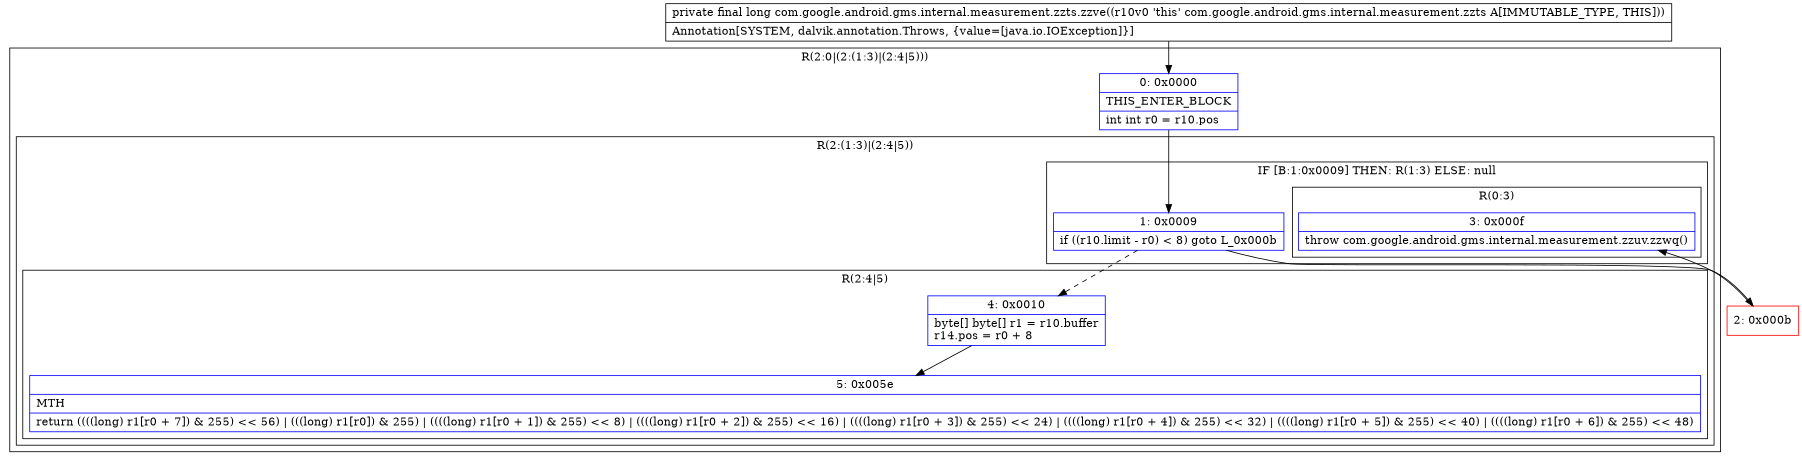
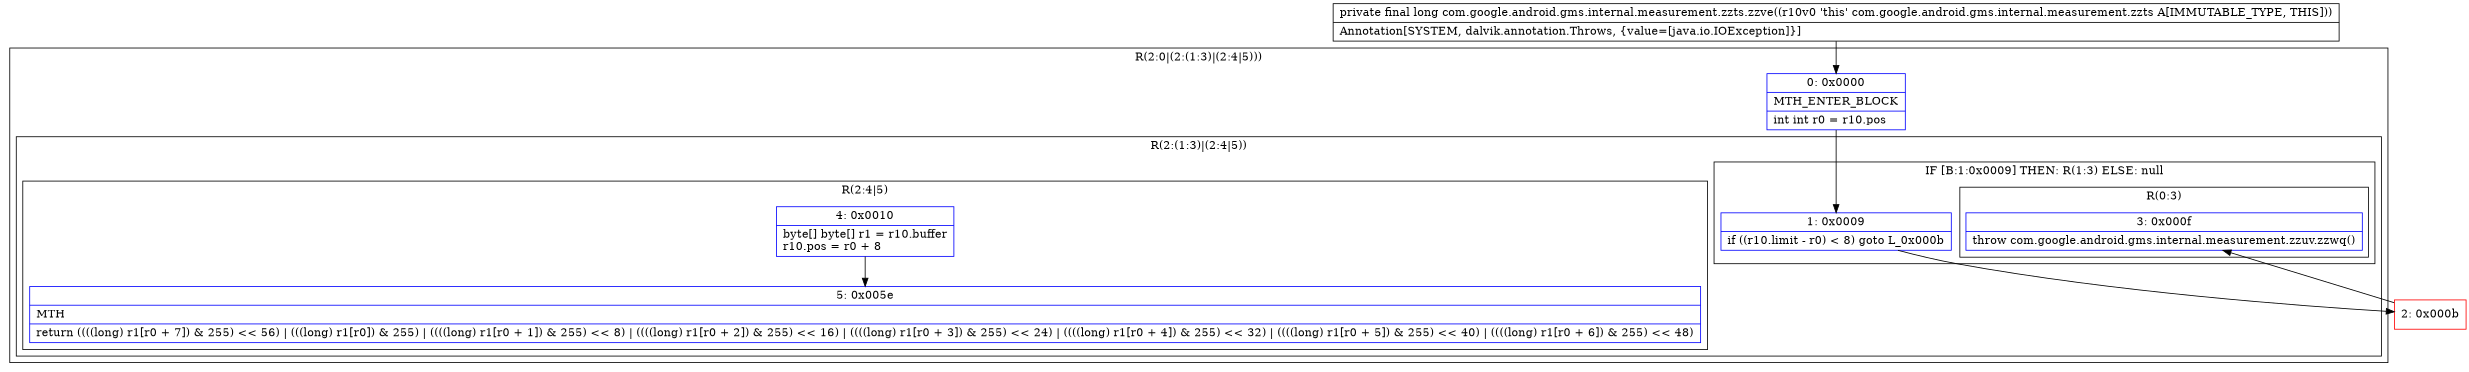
(1169, 101) -> (1836, 101)
(1094, 275) -> none
(984, 336) -> (832, 247)
